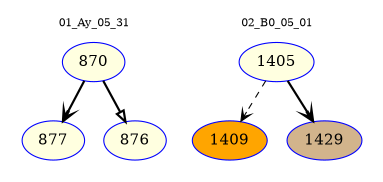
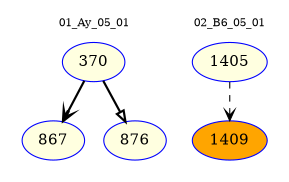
(94, 23) -> (94, 23)
(277, 23) -> (230, 23)
(94, 62) -> (94, 62)
(53, 140) -> (53, 140)
(324, 140) -> none
